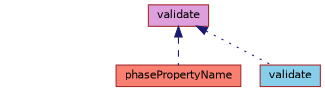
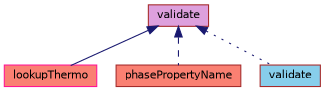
none -> (51, 76)
